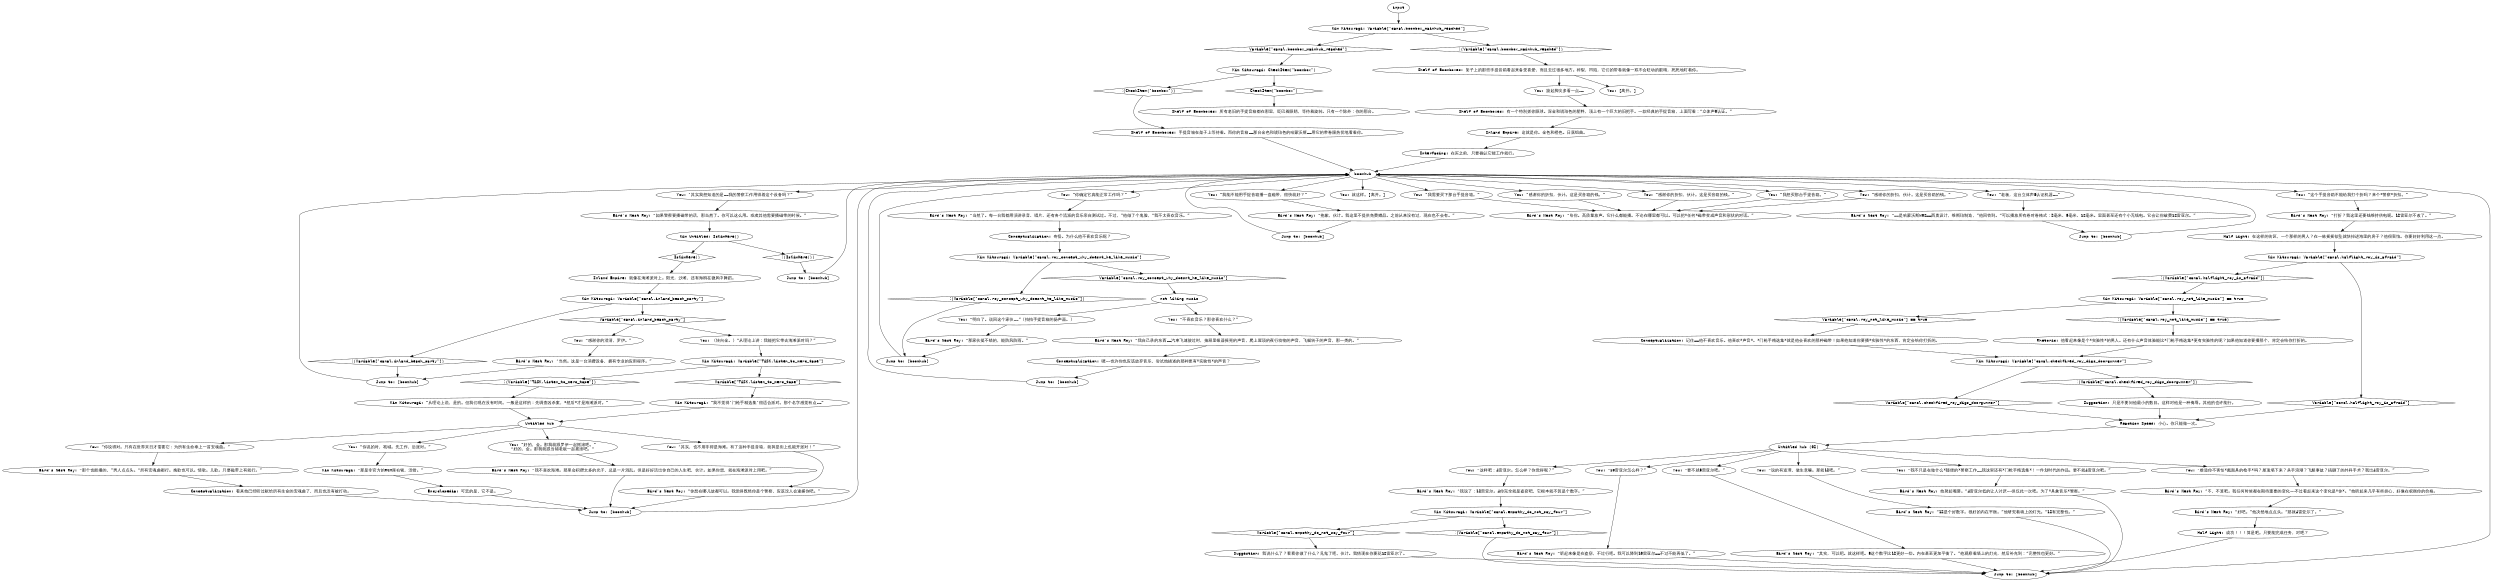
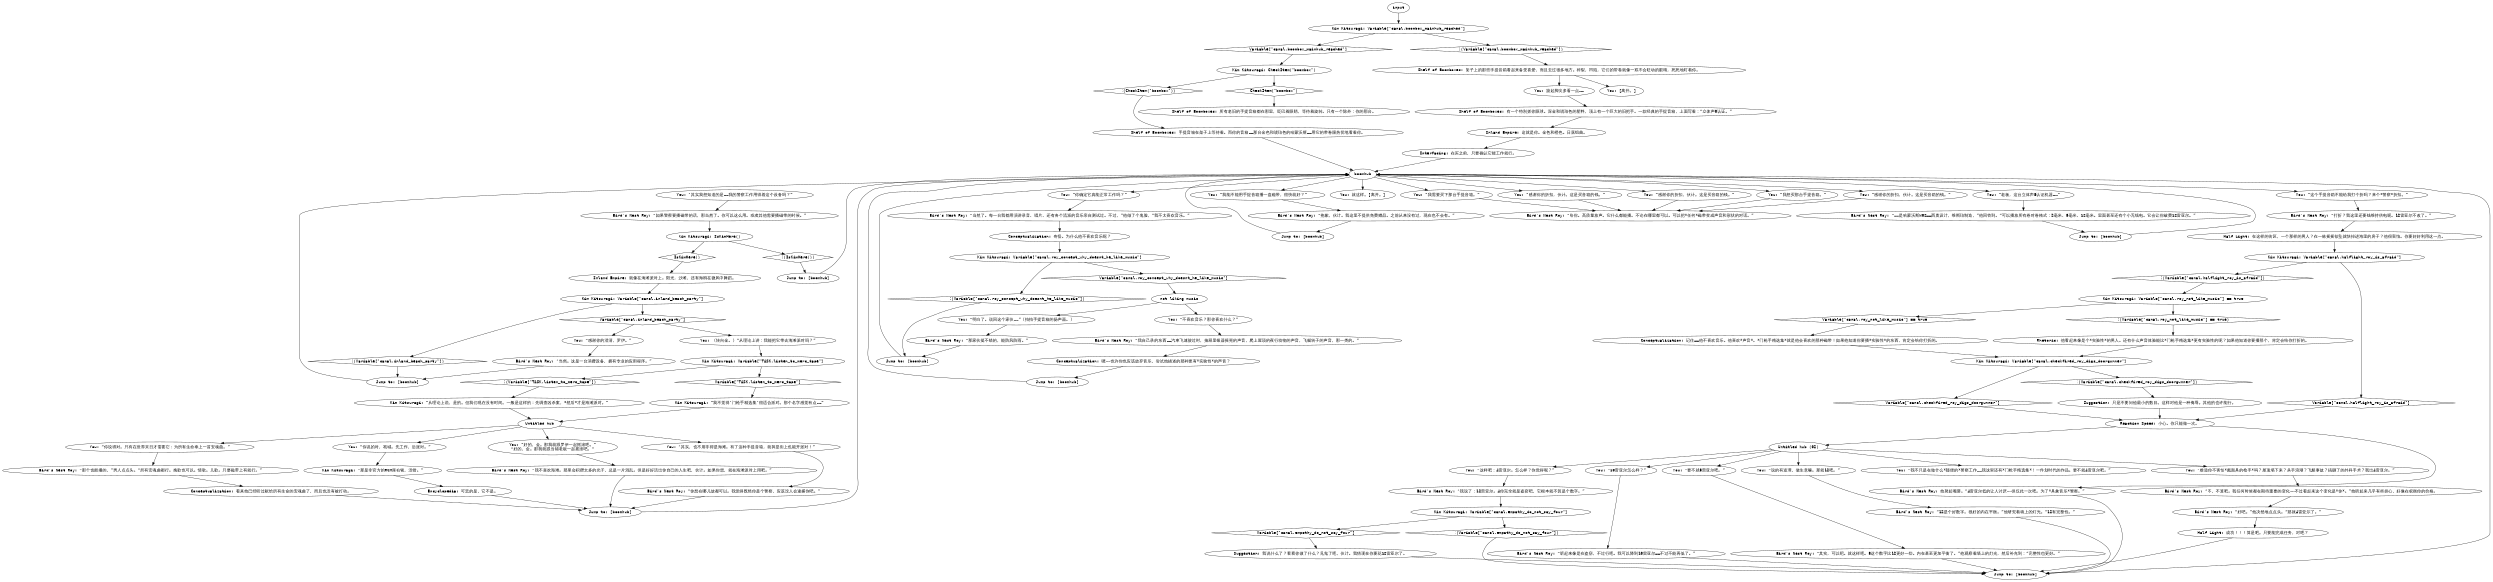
(1074, 182) -> none
(710, 237) -> (710, 237)
(1999, 480) -> (2378, 483)
